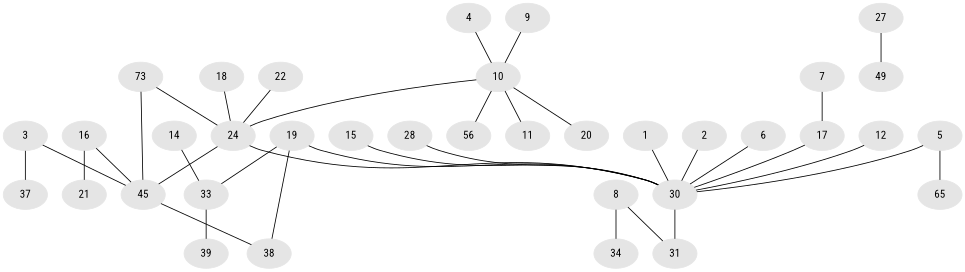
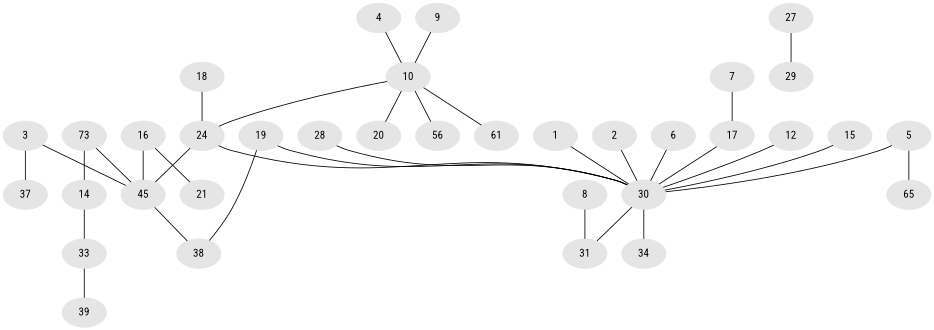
(281, 77) -> none
(881, 77) -> (791, 77)
(187, 106) -> (84, 160)
(528, 136) -> (497, 136)
(249, 165) -> none
(616, 224) -> (644, 224)
